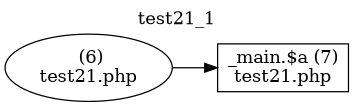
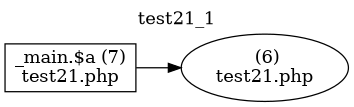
(189, 68) -> (152, 68)
